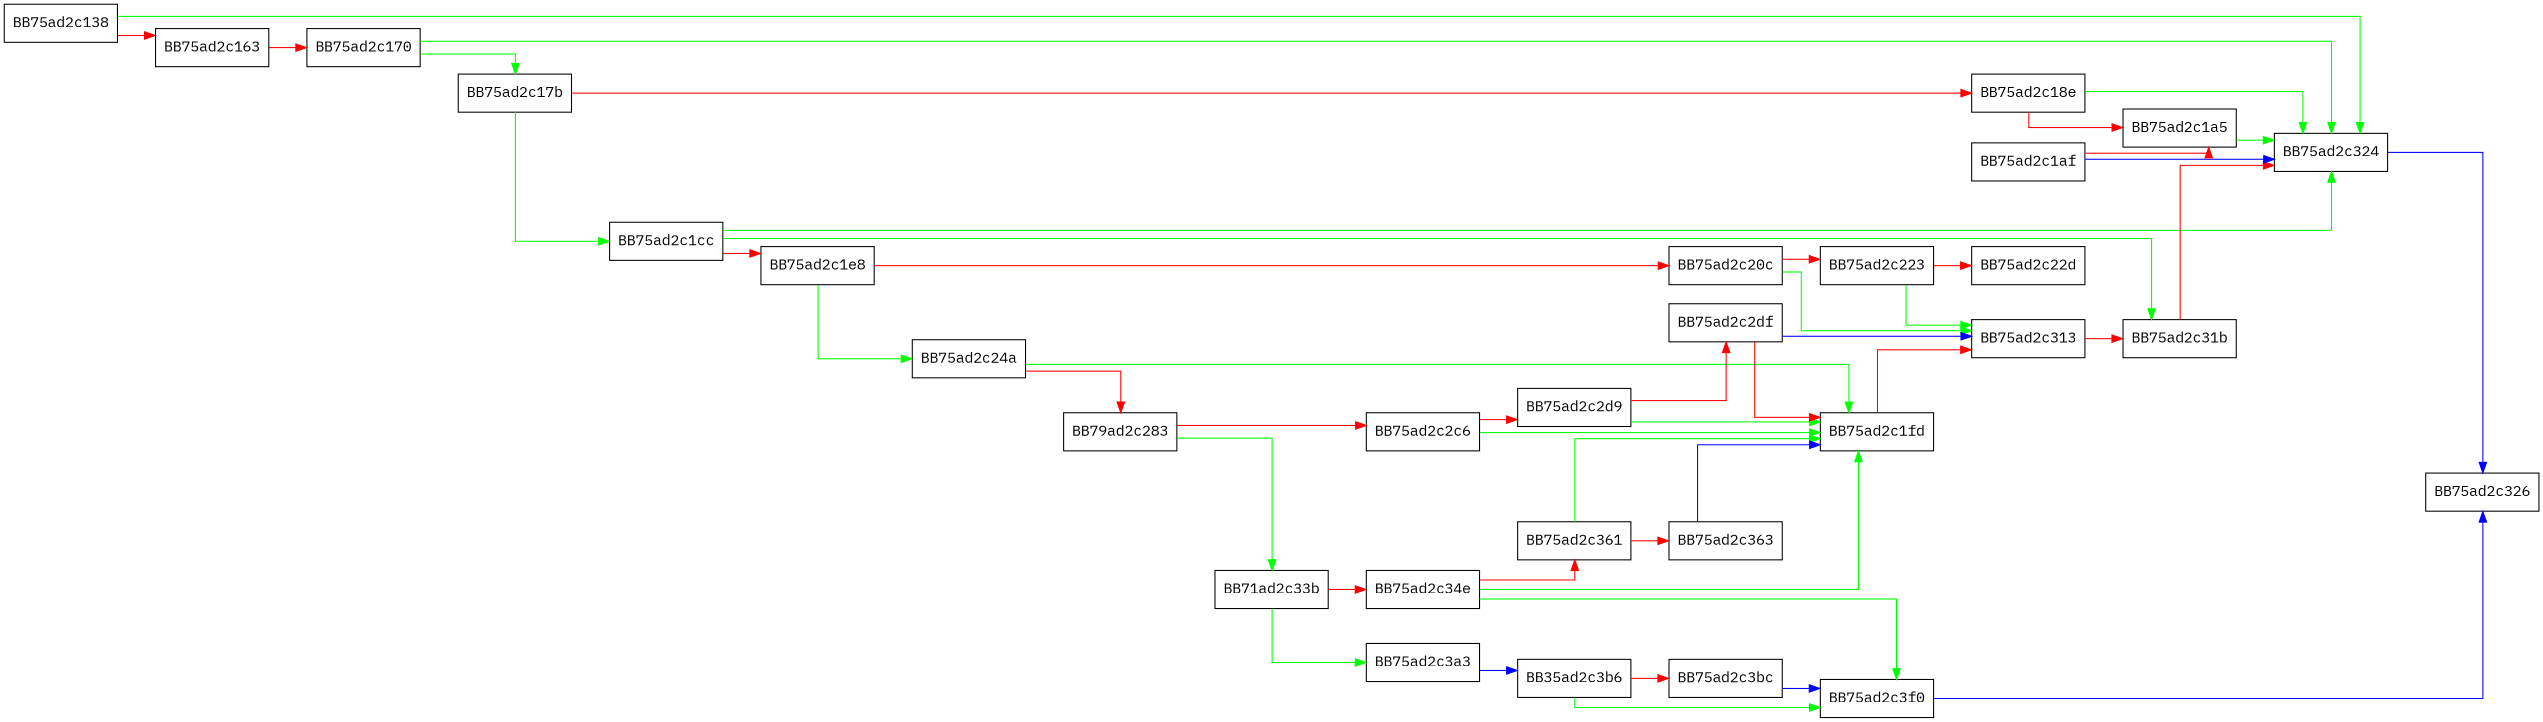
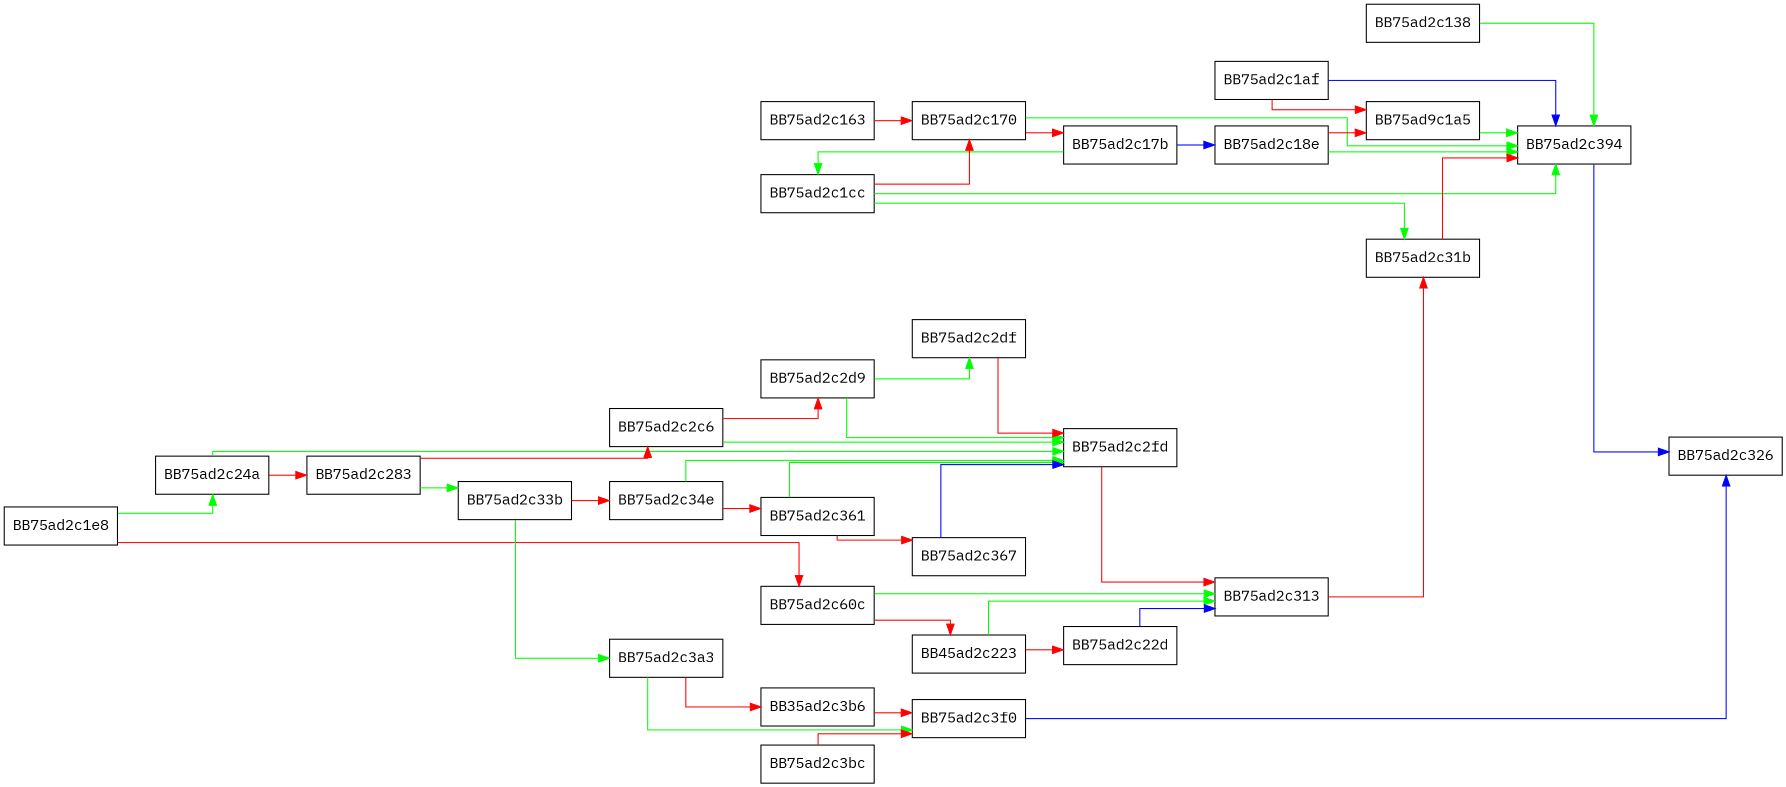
(131, 35) -> none
(473, 54) -> (1039, 133)
(1266, 93) -> (1190, 145)
(2180, 128) -> (1423, 121)
(2331, 152) -> (1574, 145)
(736, 253) -> (939, 184)
(1726, 266) -> (818, 605)
(1877, 266) -> (969, 654)
(1872, 336) -> (1163, 609)
(1703, 401) -> (927, 379)
(1120, 432) -> (364, 475)
(1877, 432) -> (1120, 448)
(1726, 541) -> (969, 557)
(1272, 589) -> (515, 501)
(1723, 599) -> (748, 730)
(1493, 670) -> (703, 707)
(1644, 678) -> none
(1796, 688) -> (854, 734)
(1687, 707) -> (888, 713)
